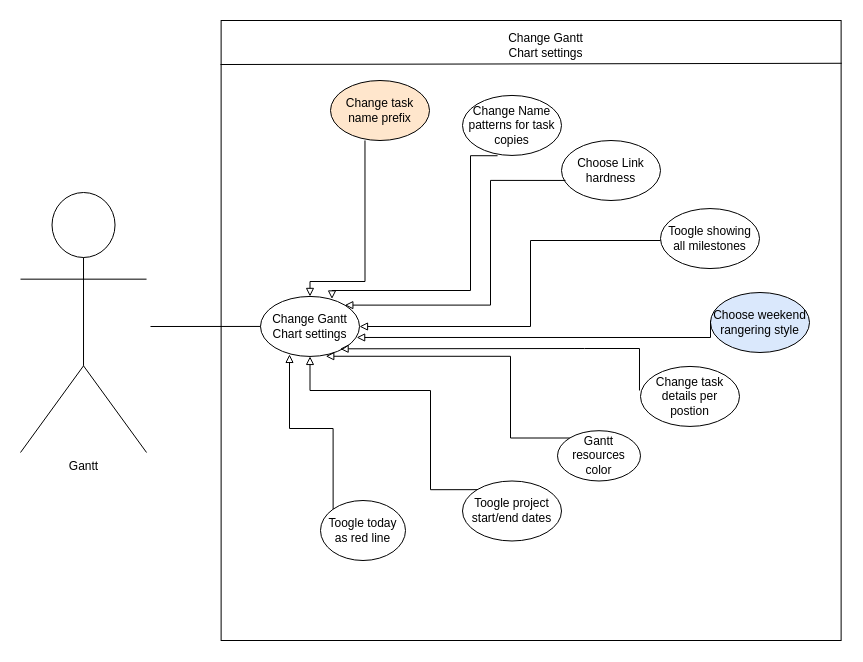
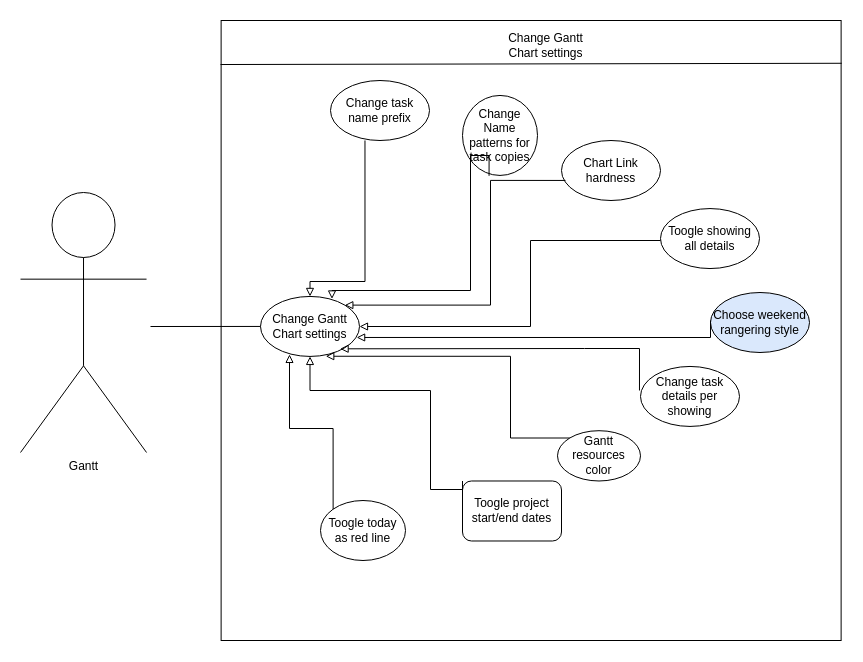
(380, 111) -> (380, 111)
(512, 125) -> (500, 135)
(611, 171) -> (611, 171)
(710, 239) -> (710, 239)
(690, 397) -> (690, 397)
(512, 511) -> (512, 511)
